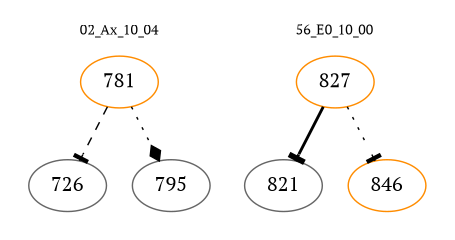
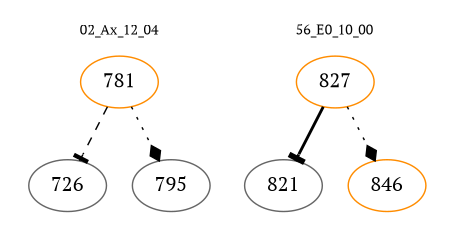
(119, 31) -> (119, 31)
(357, 126) -> (357, 126)
